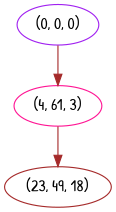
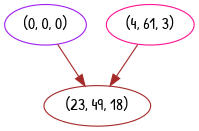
(58, 60) -> (68, 60)
